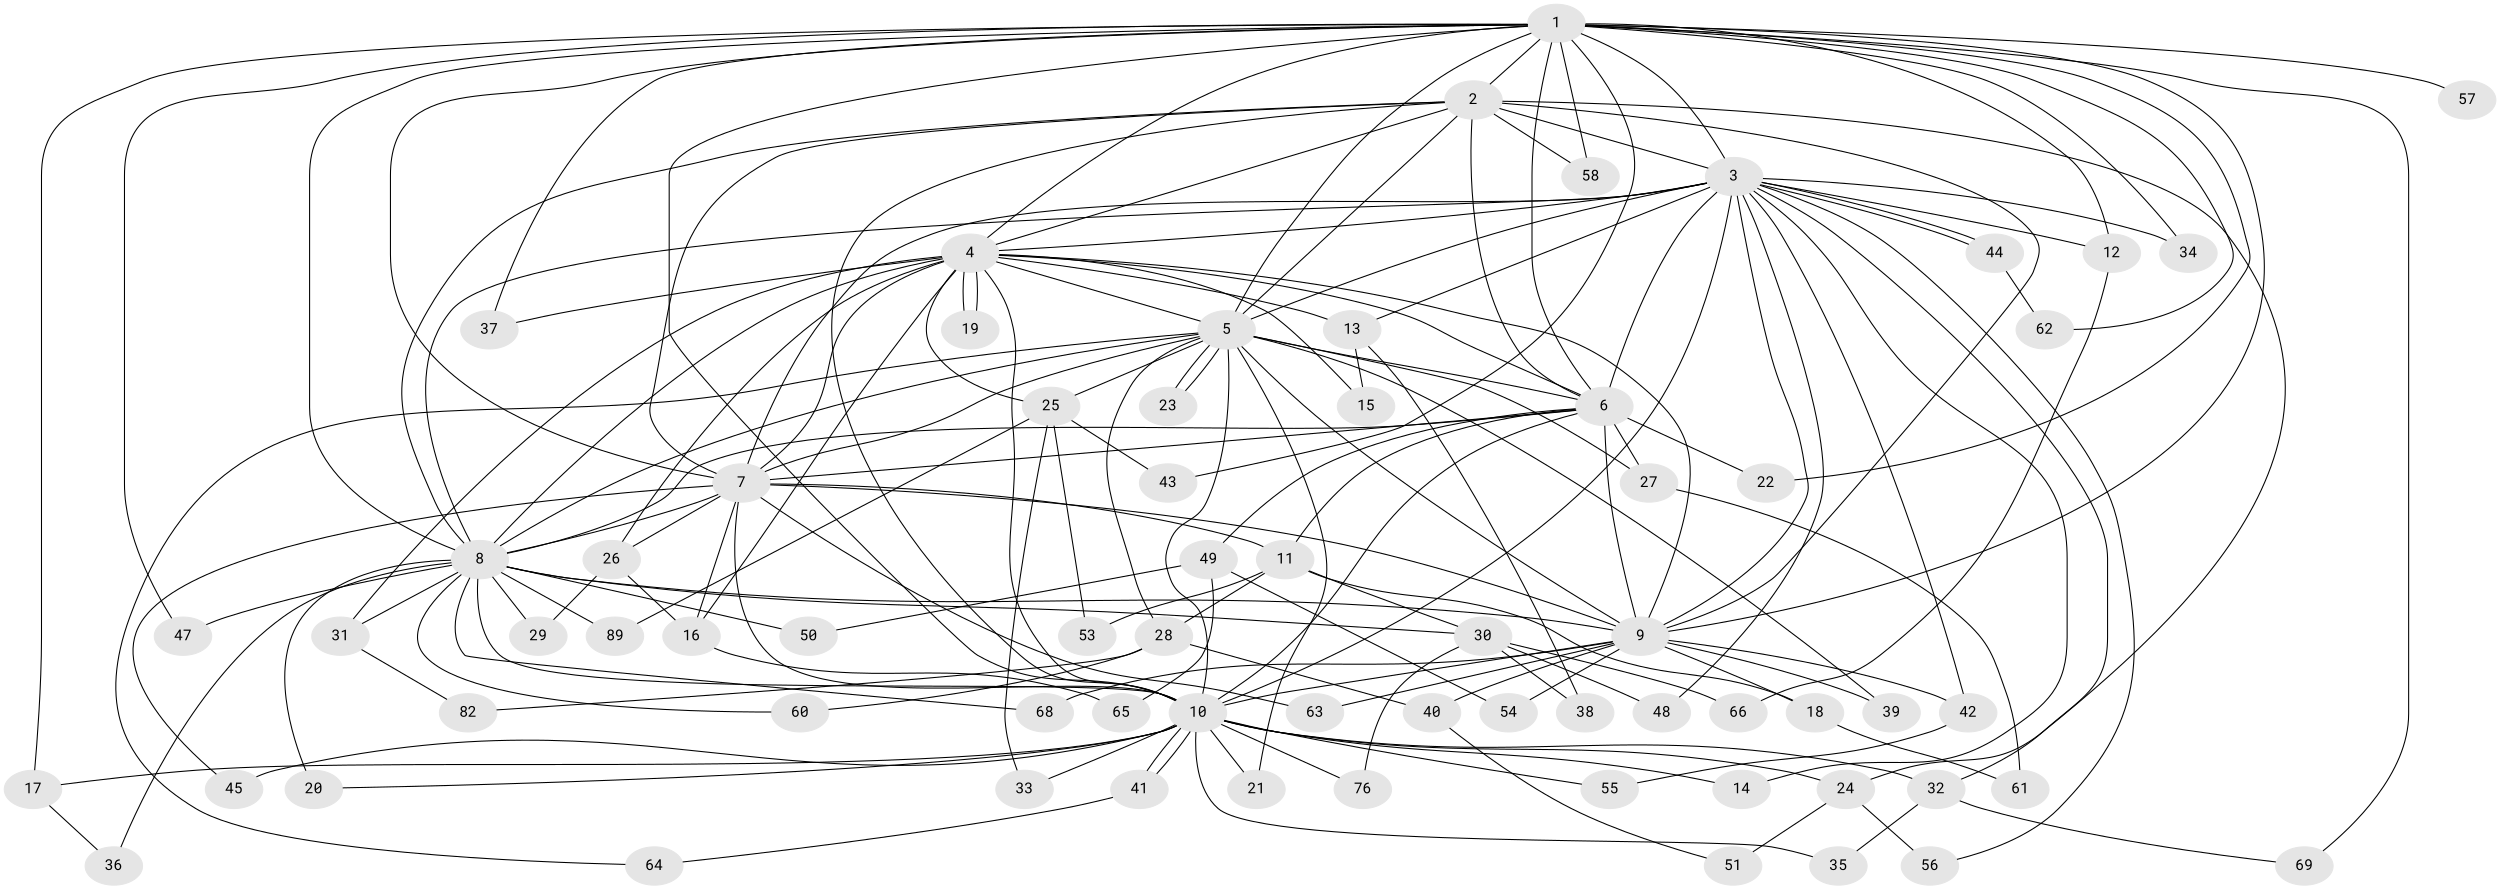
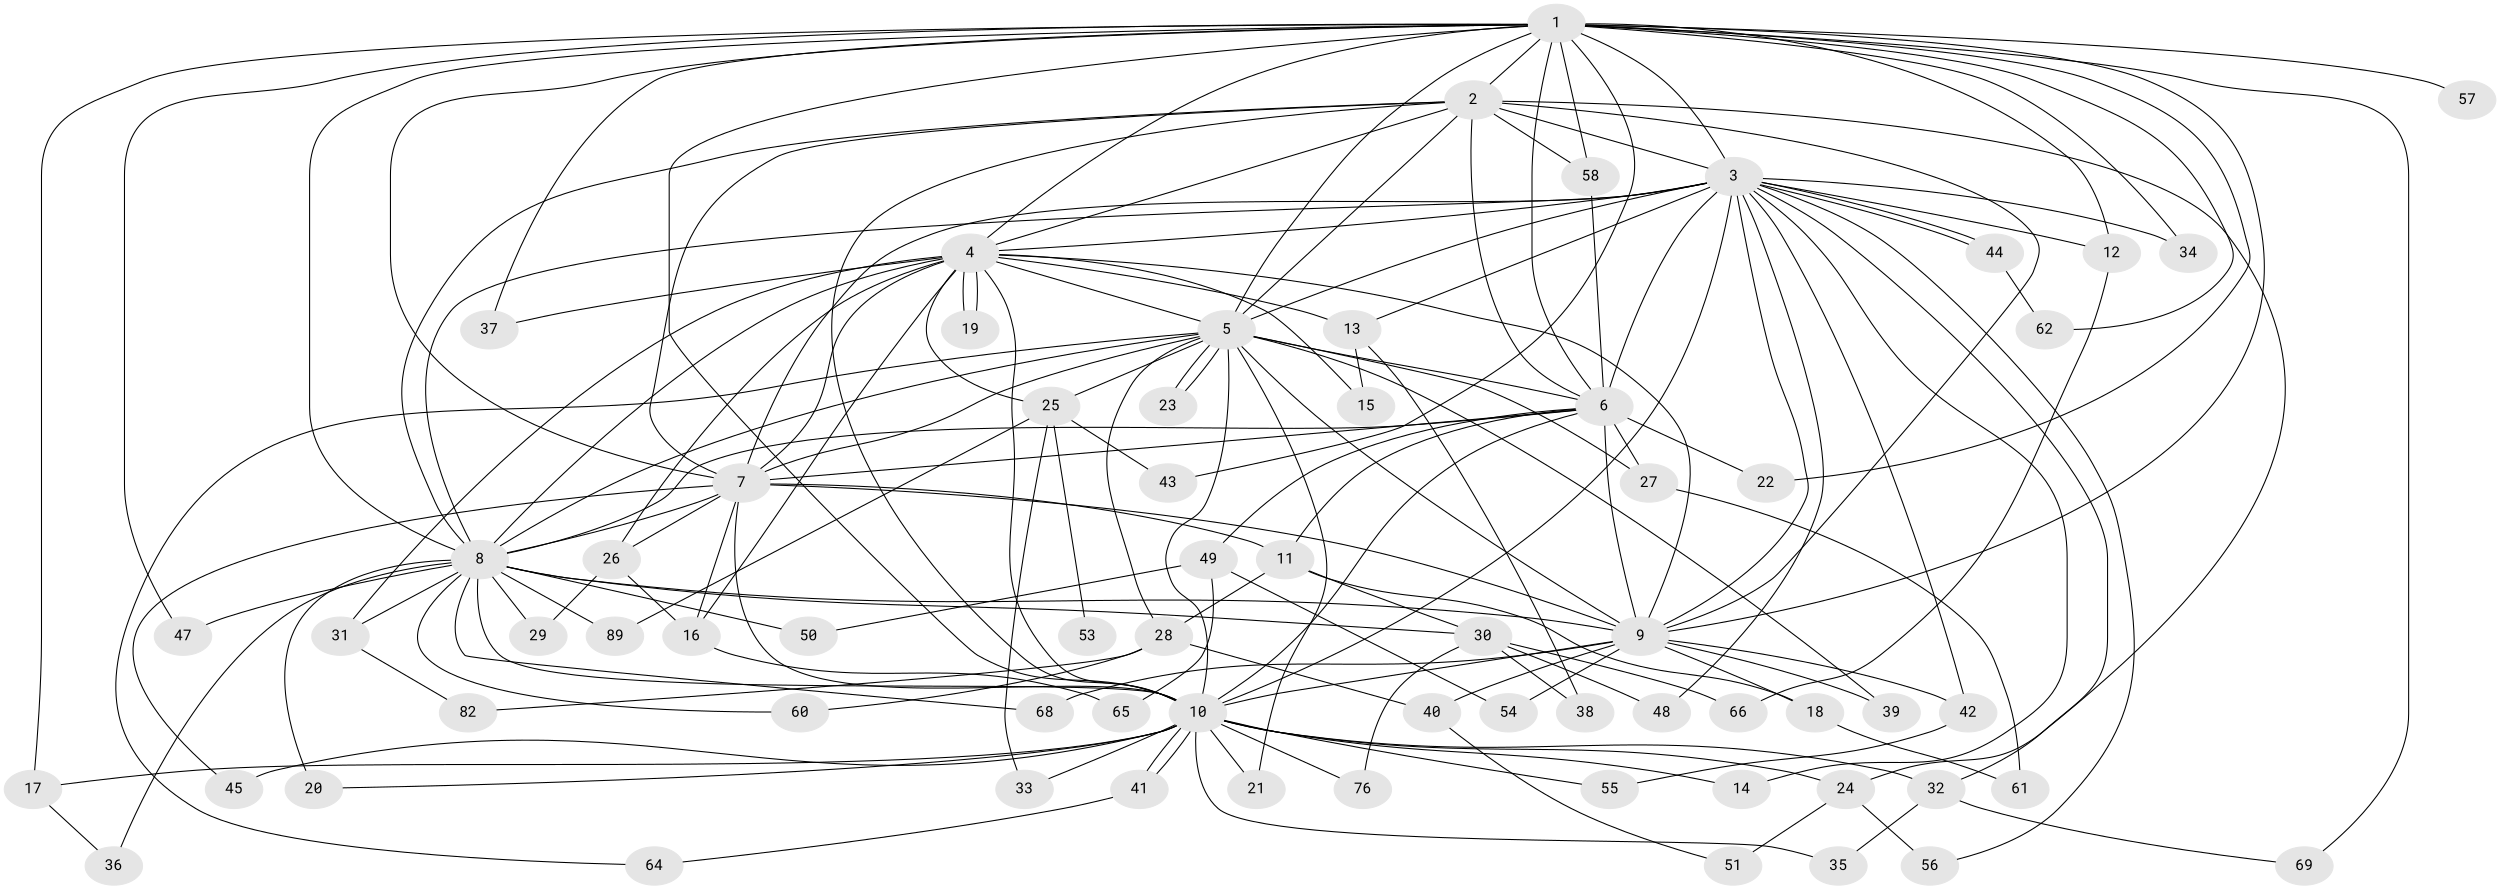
(1299, 289) -> (1597, 291)
(1202, 594) -> none
(1315, 713) -> none
